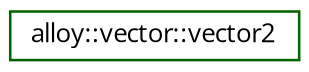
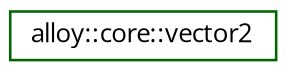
(155, 36) -> (143, 36)
